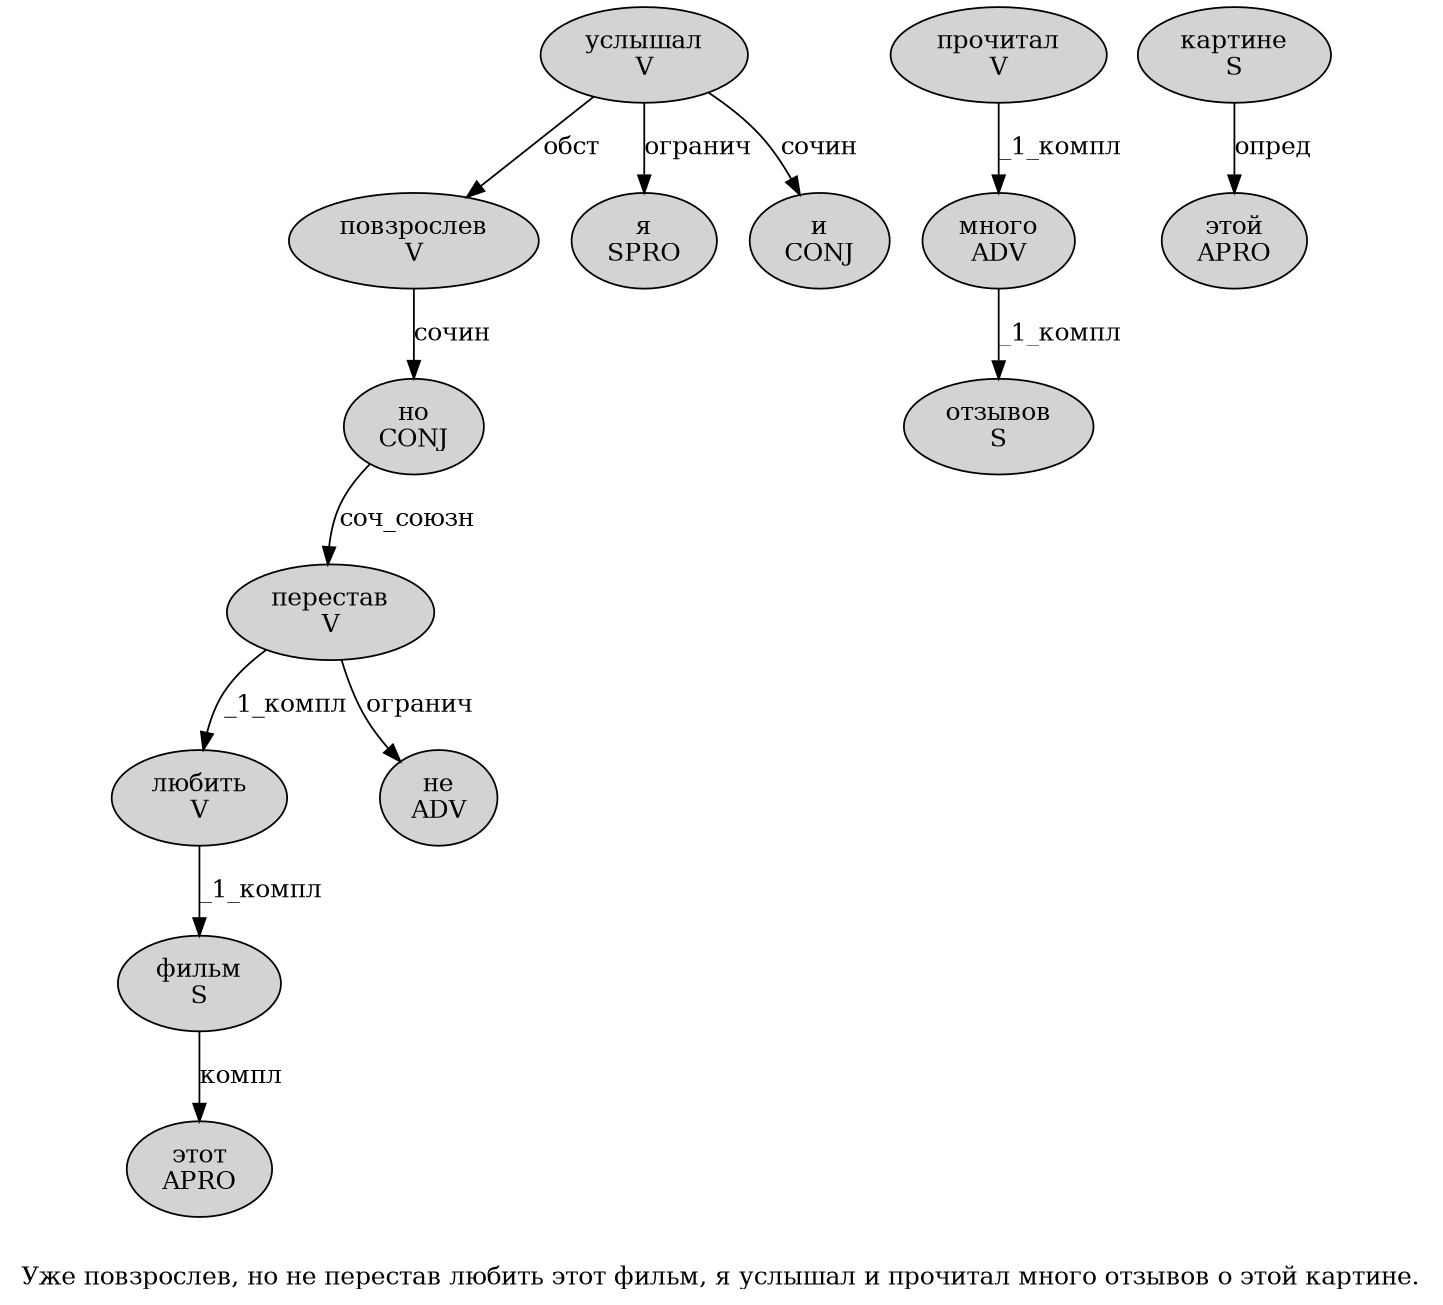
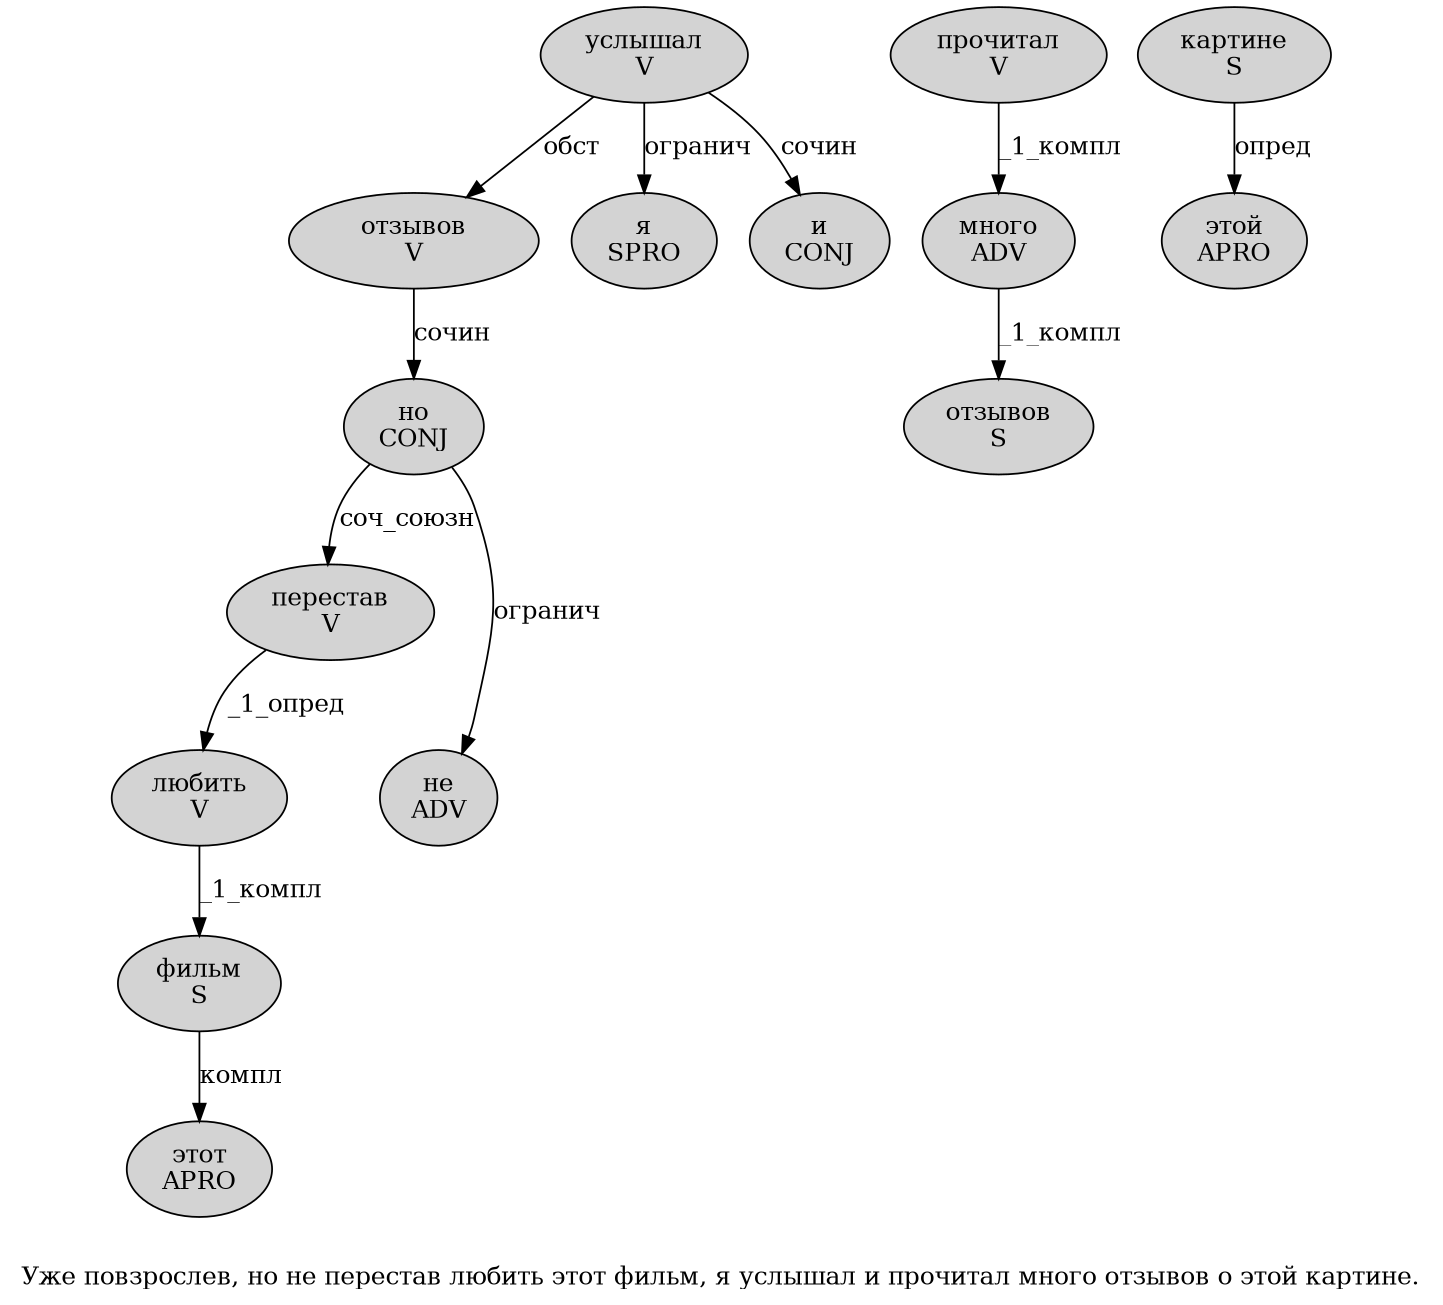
(414, 241) -> (414, 241)
(286, 705) -> (286, 705)
(360, 707) -> (493, 599)
